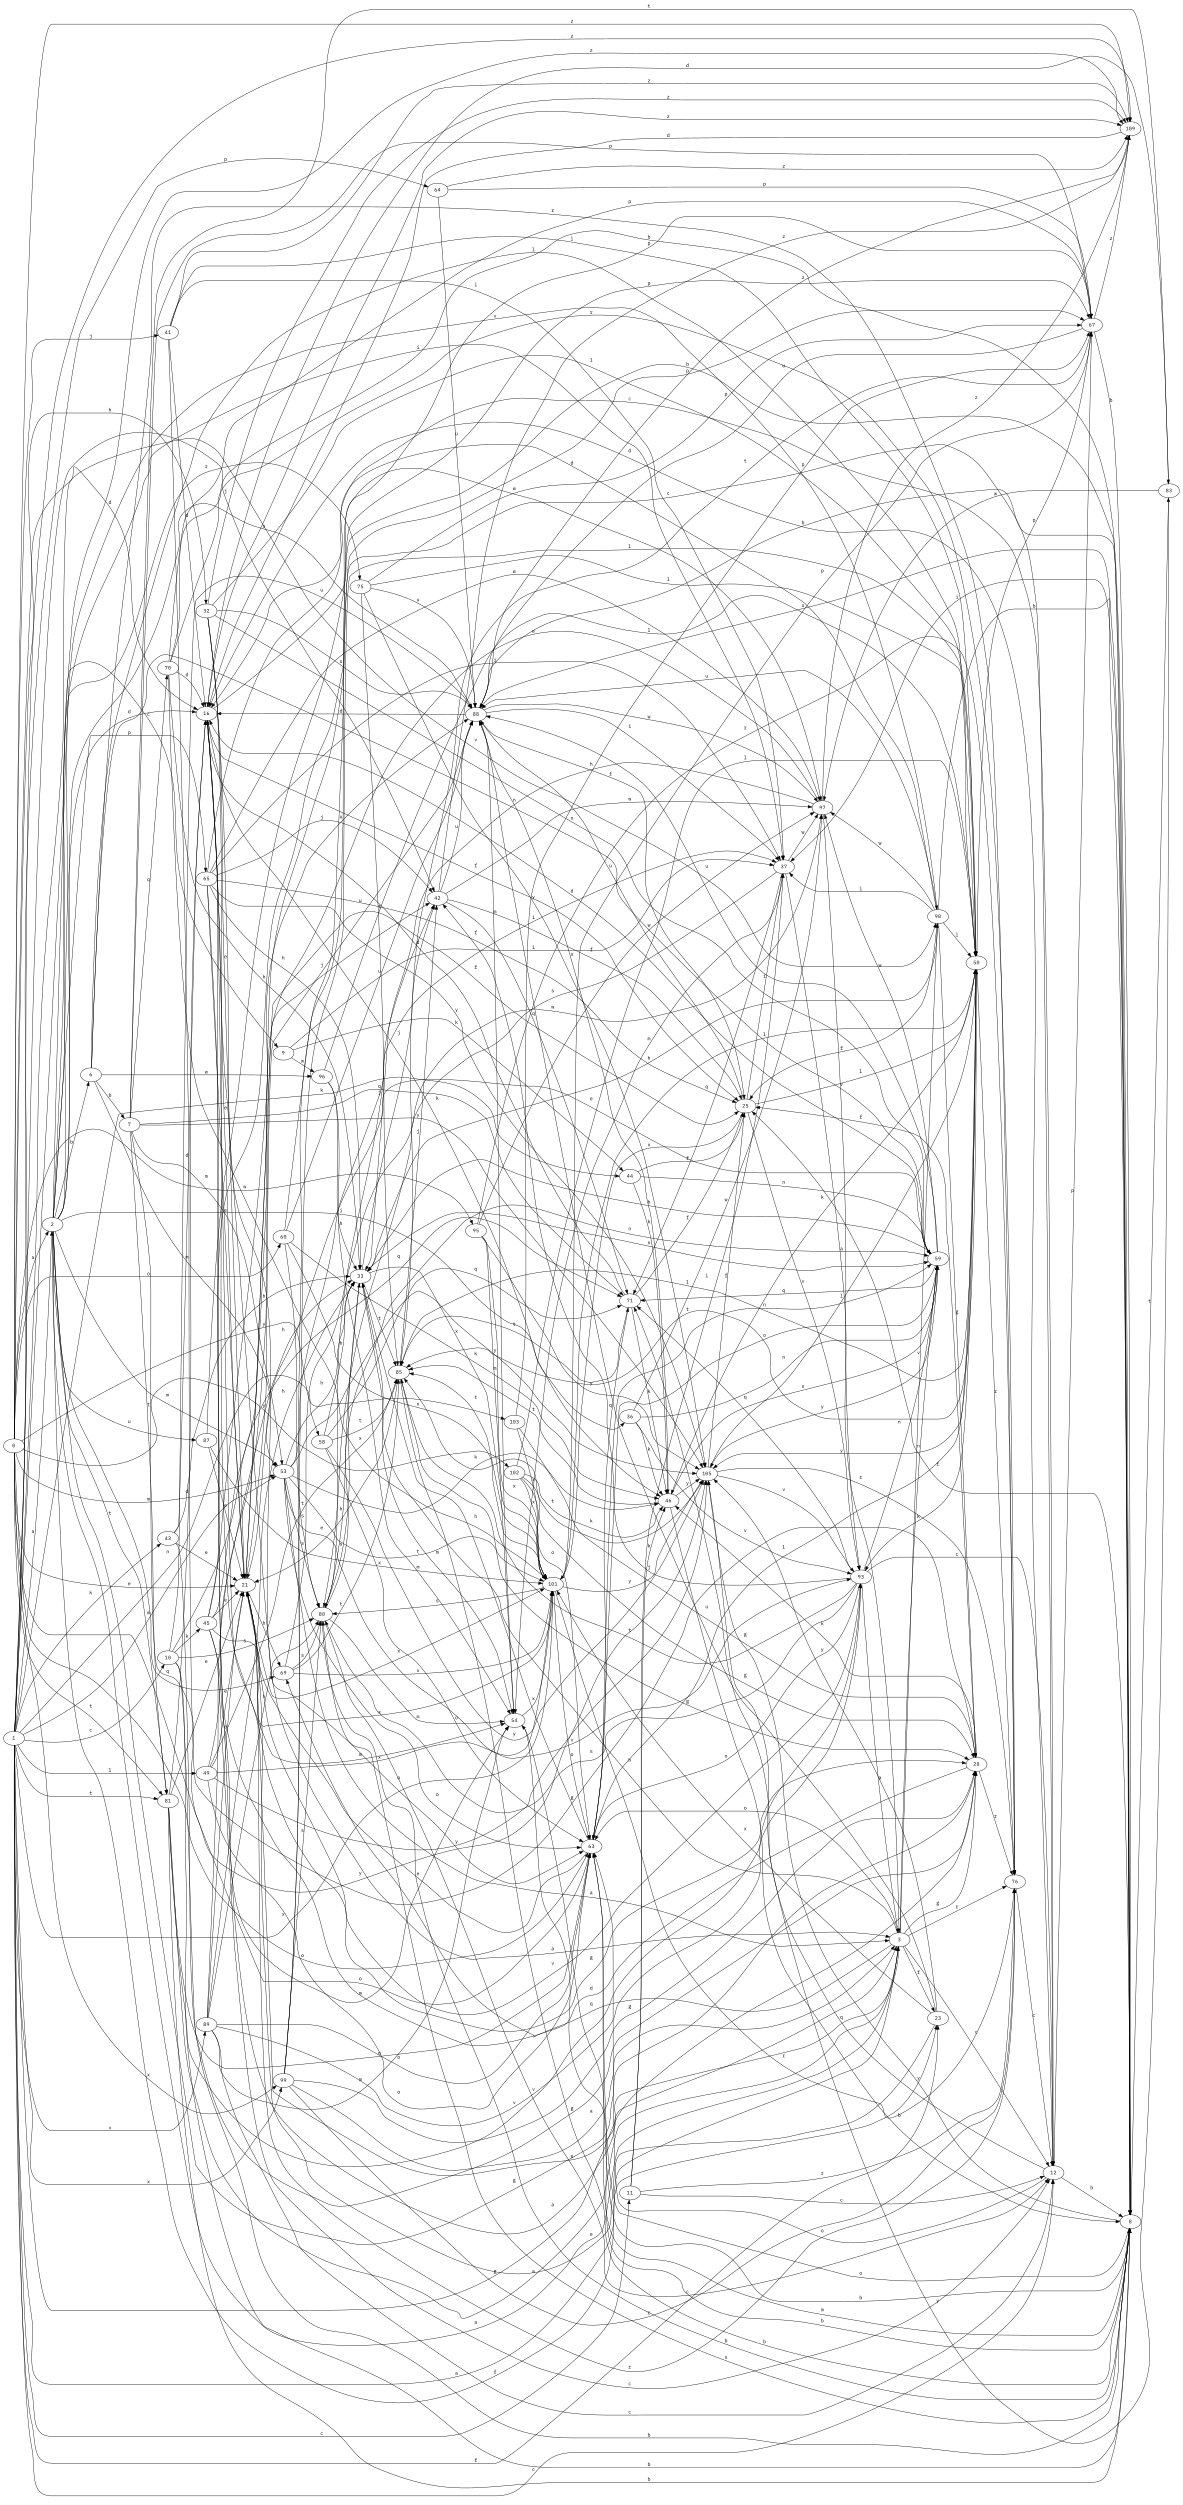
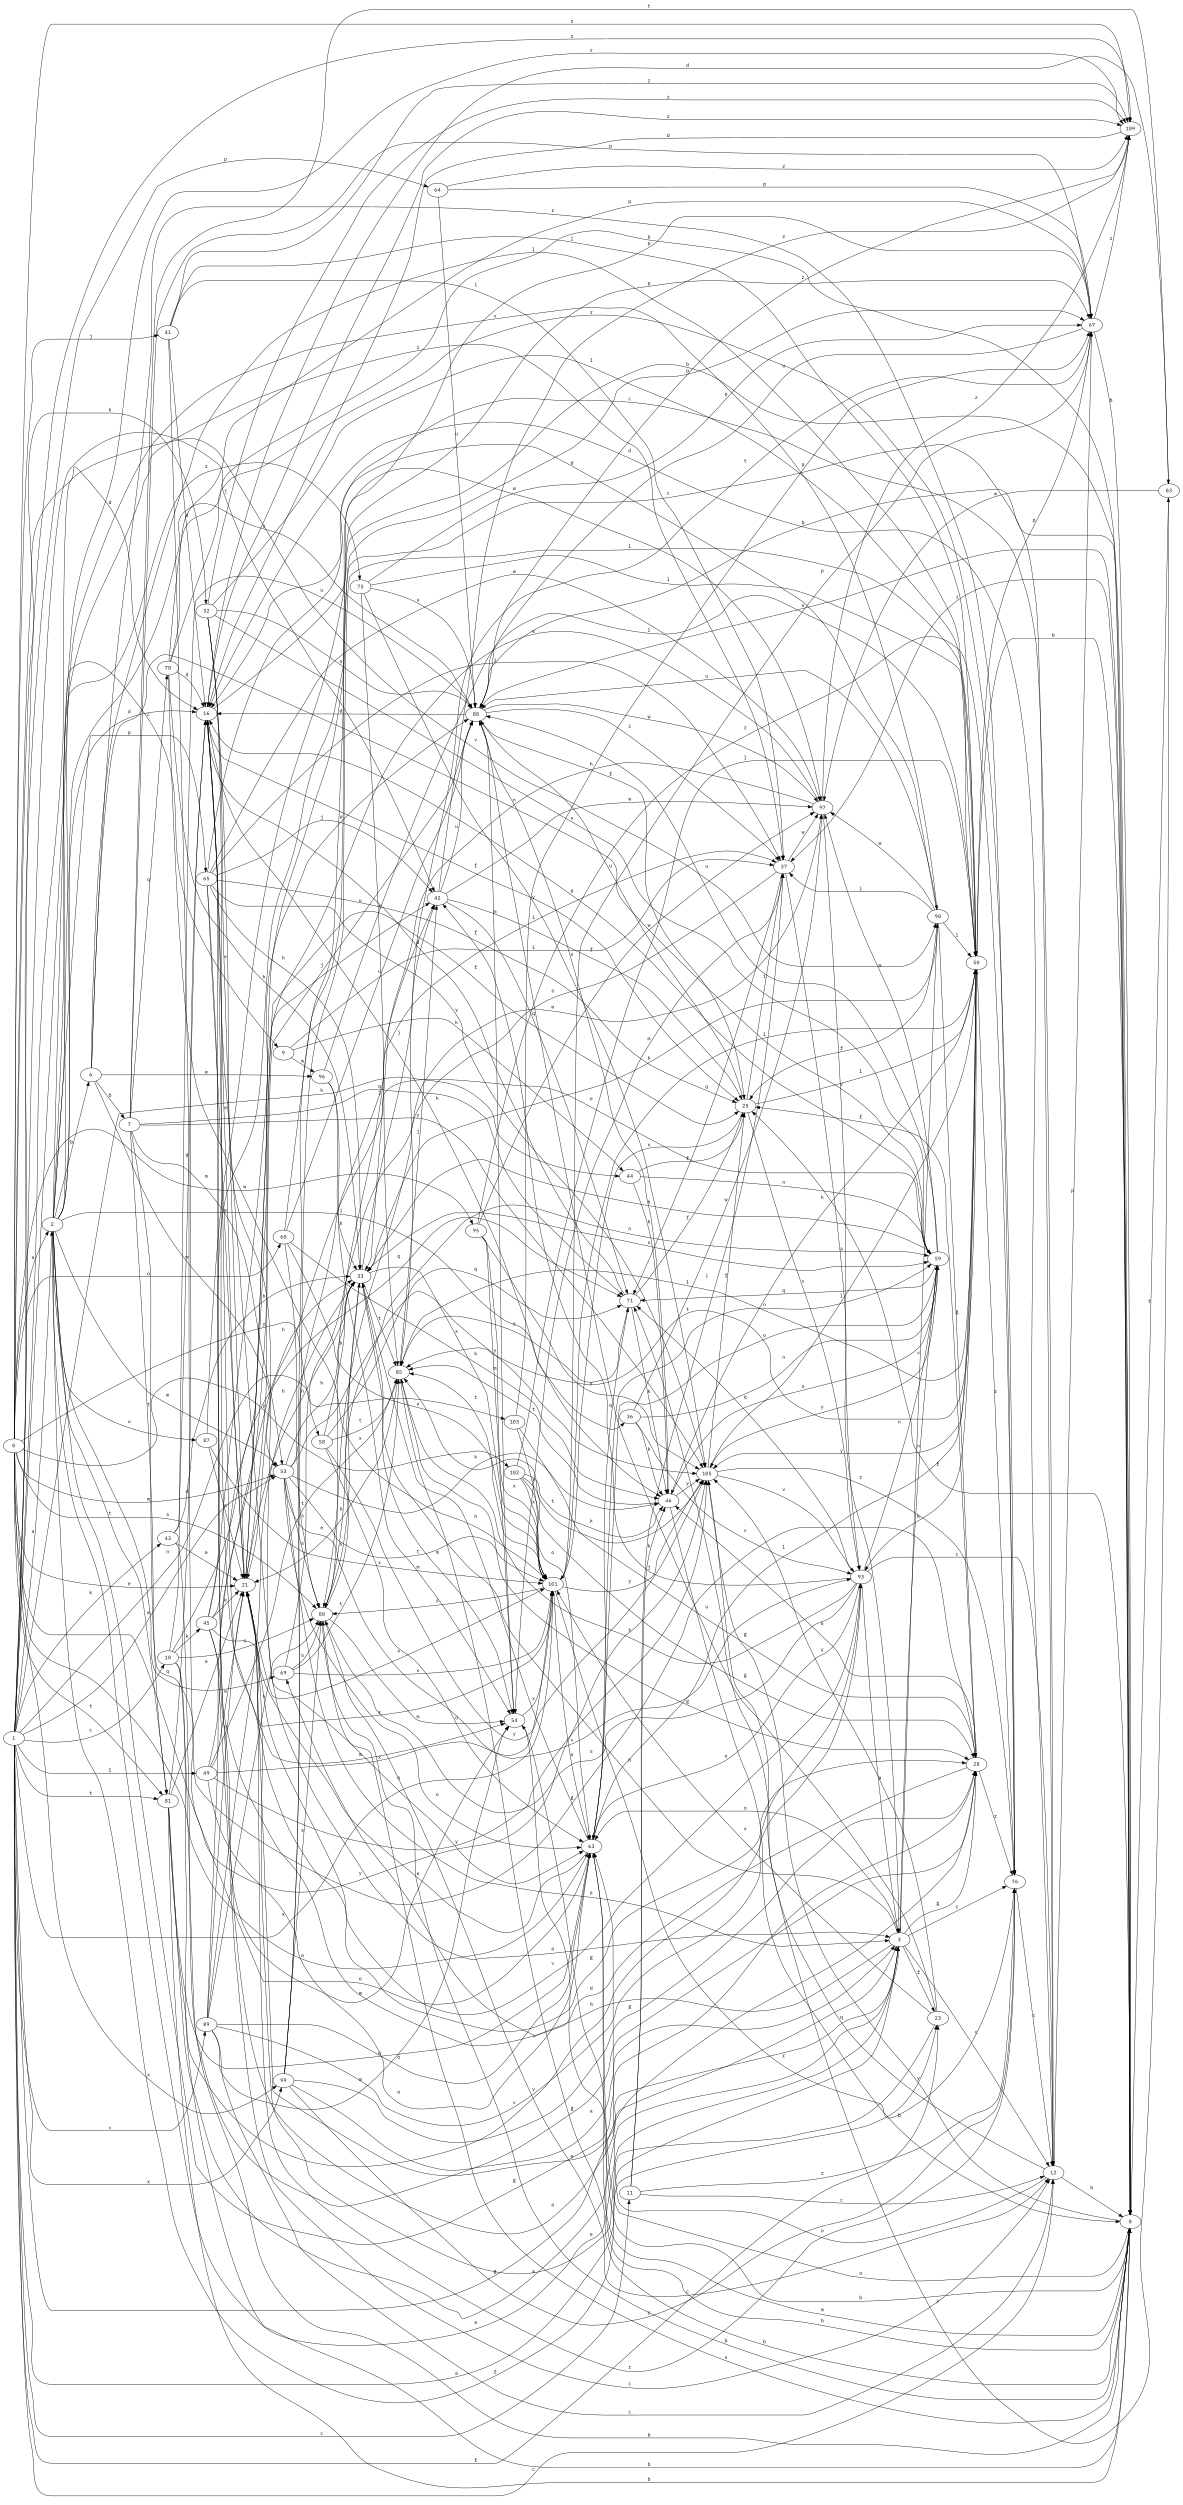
(1116, 839) -> (1118, 926)
none -> (160, 1519)
(263, 1627) -> (287, 1427)
